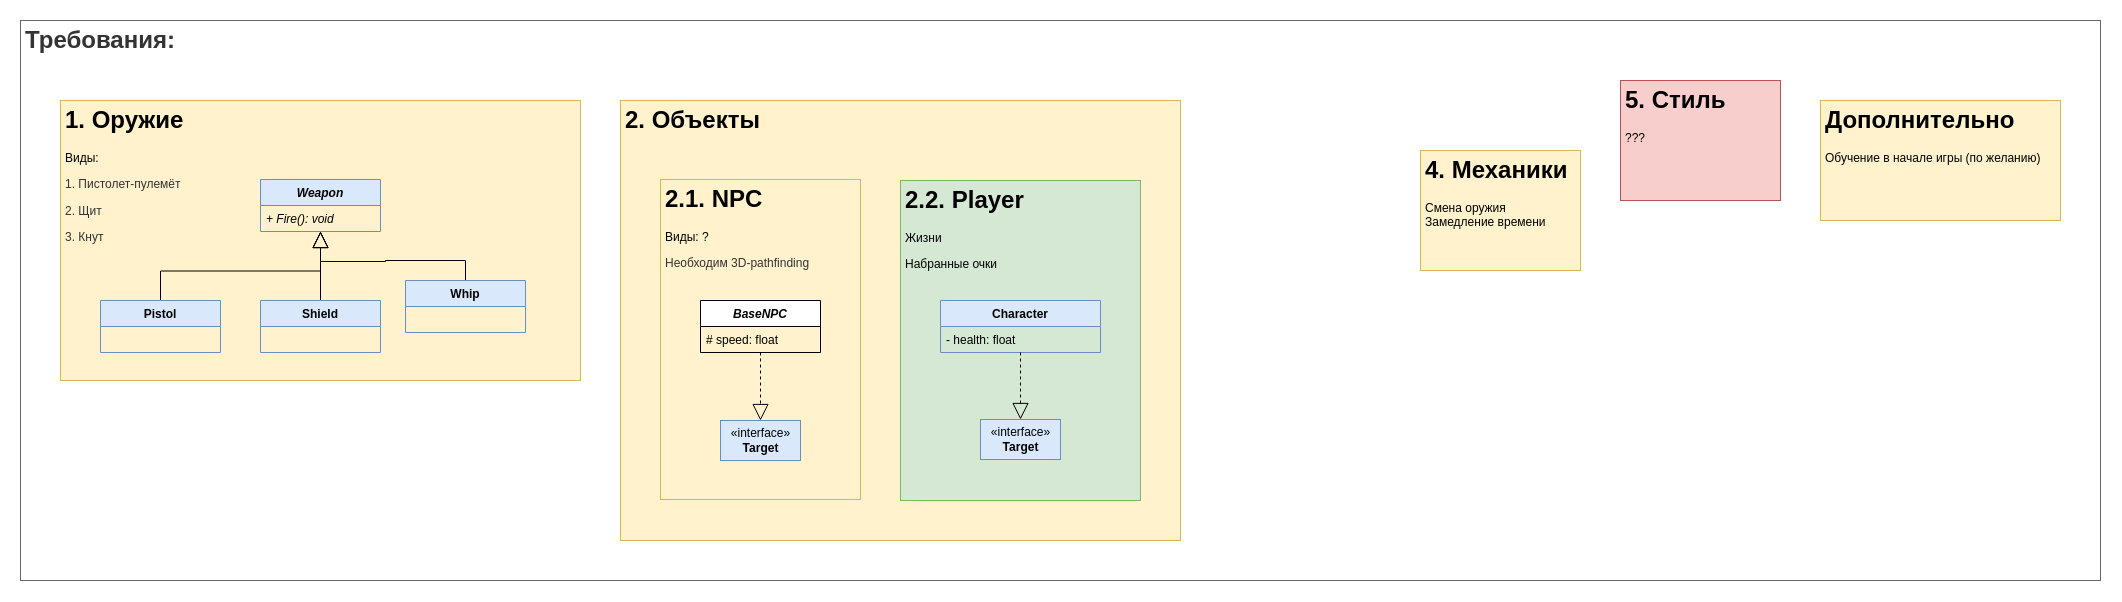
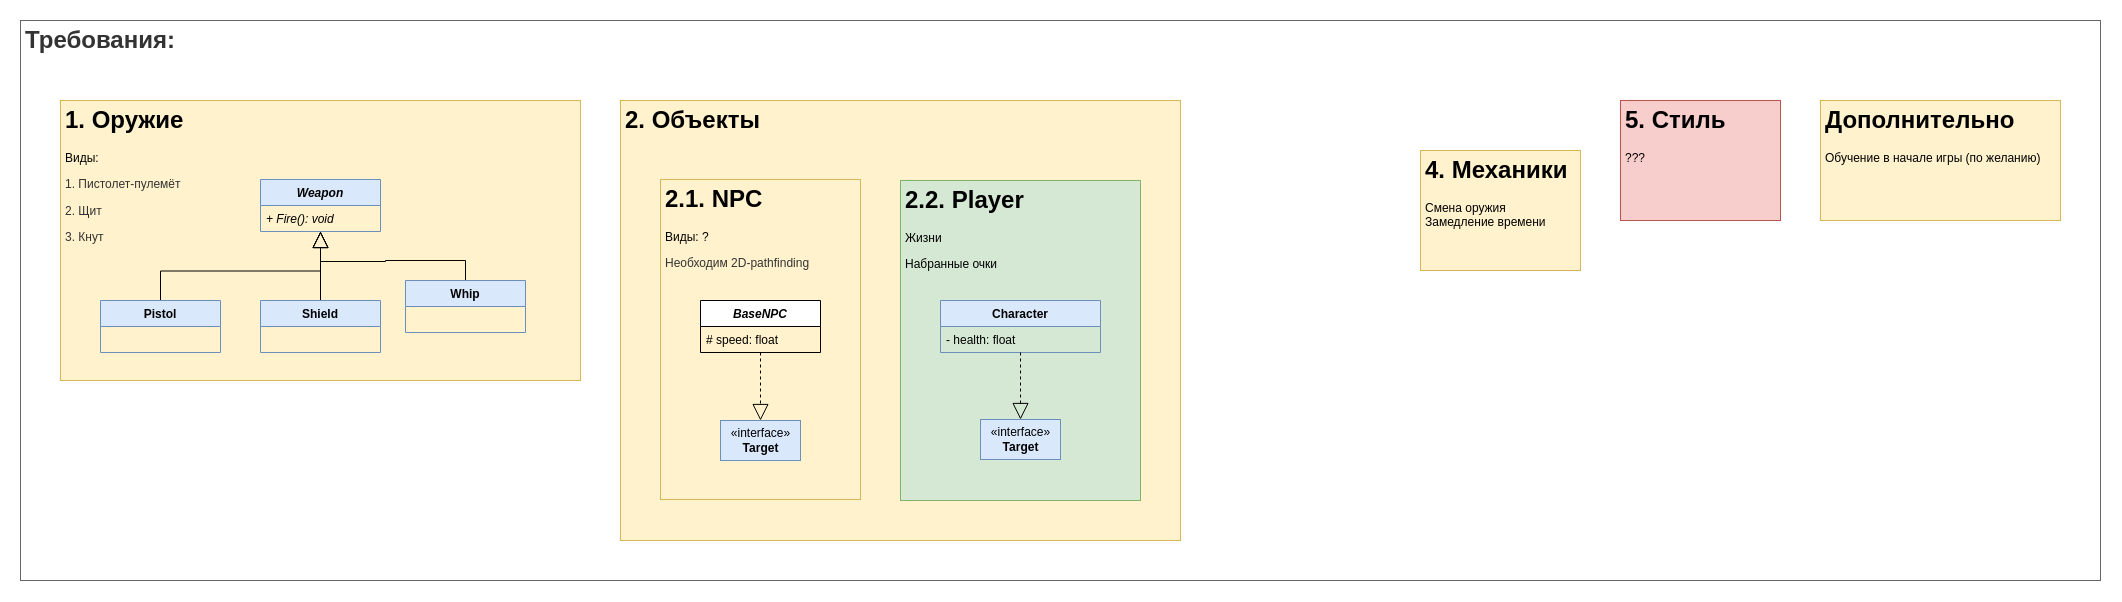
(1701, 141) -> (1701, 161)
(741, 191) -> (741, 191)
